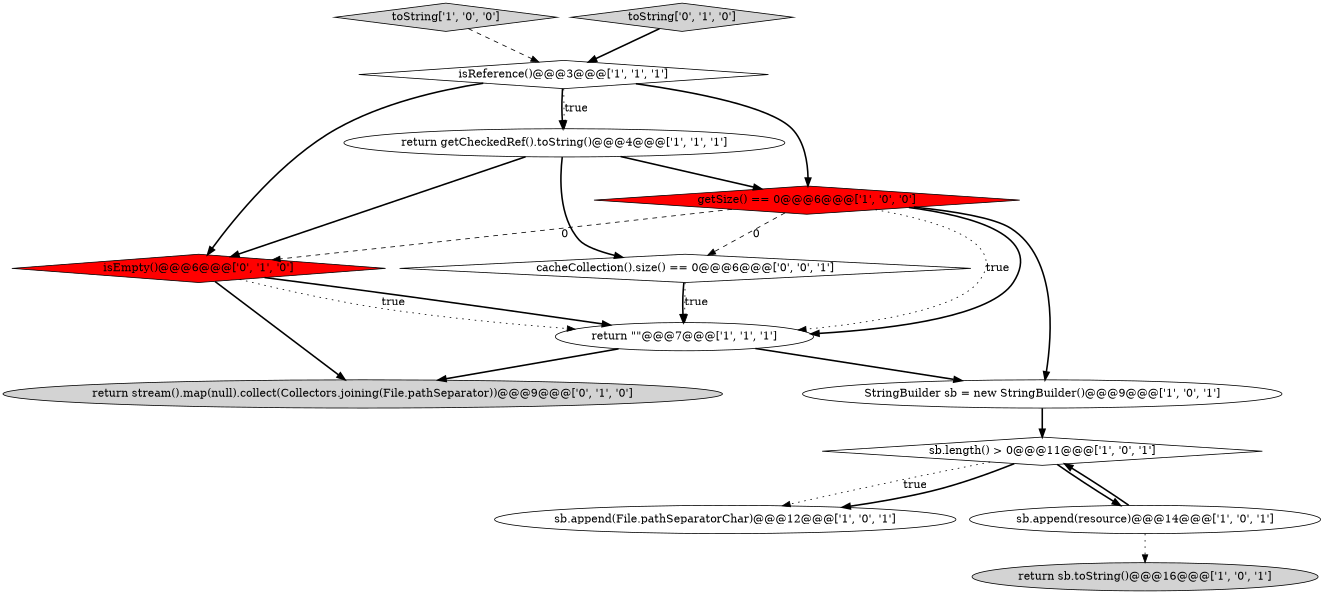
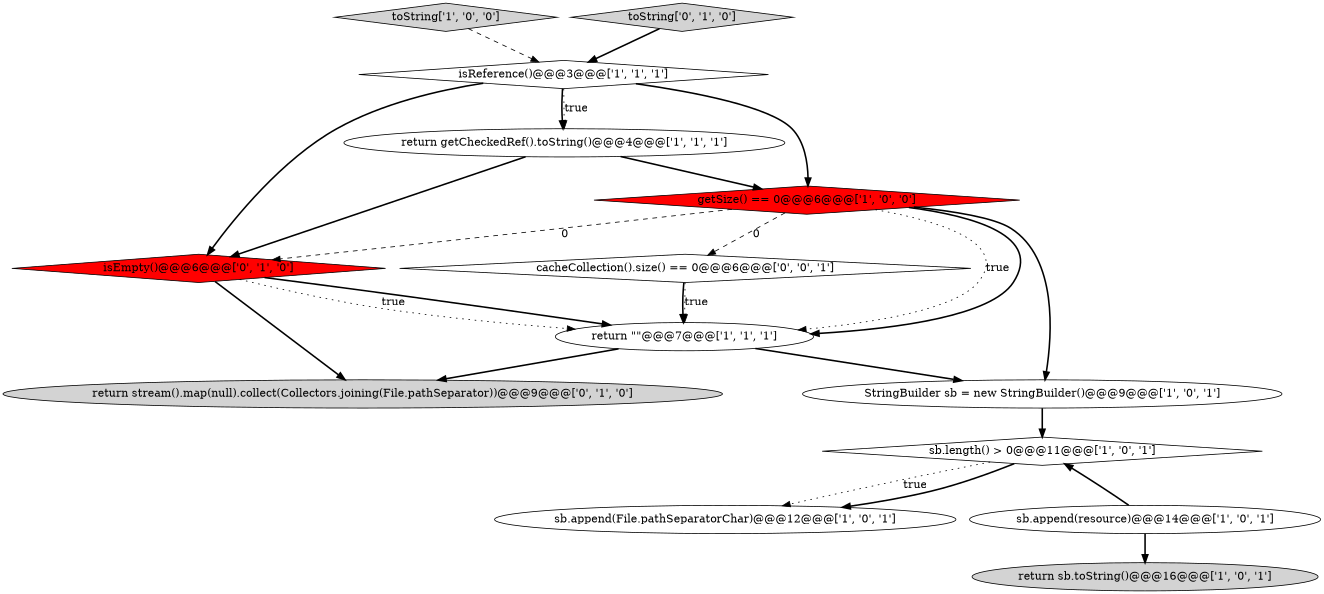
(567, 219) -> none
(1085, 483) -> none
(1145, 544) -> (1145, 544)
